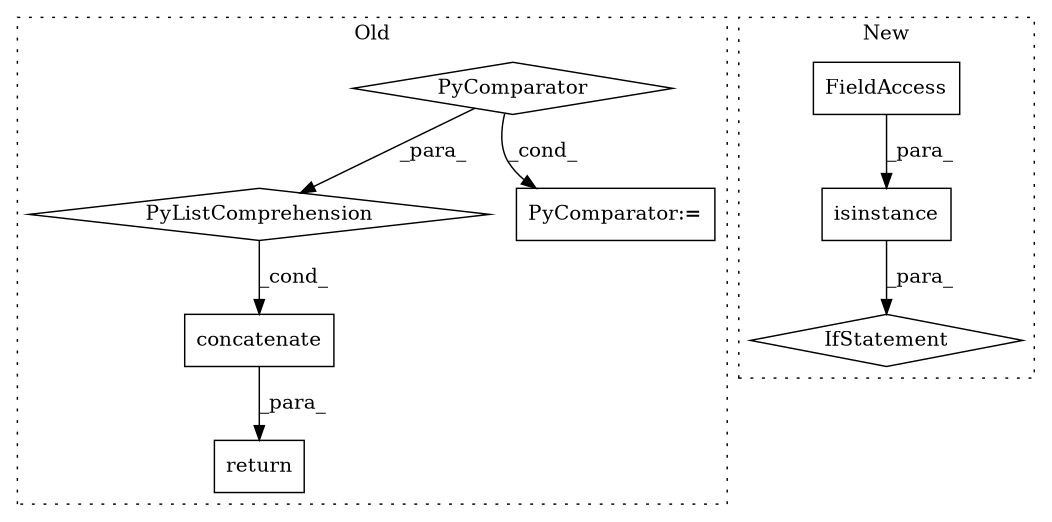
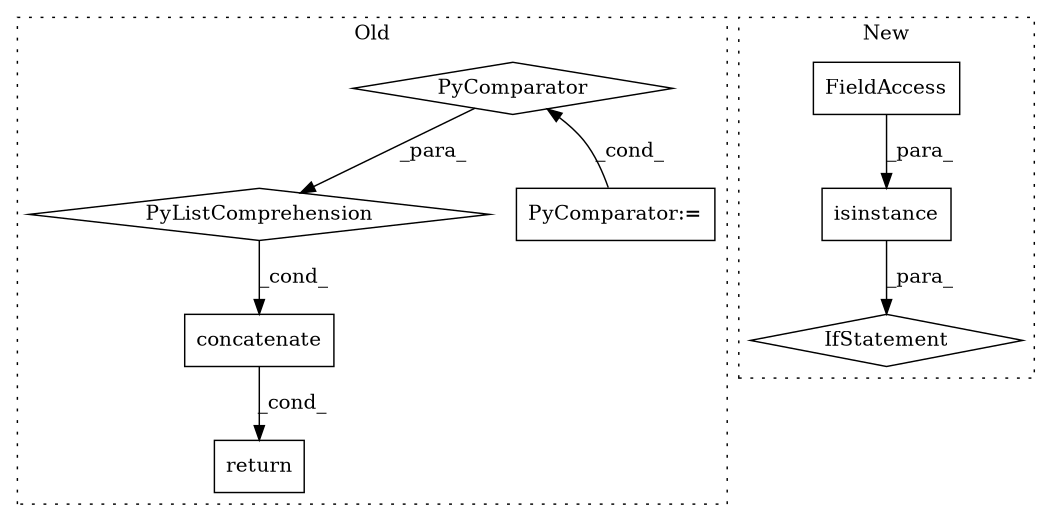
(503, 150) -> (590, 149)
(293, 403) -> (293, 403)
